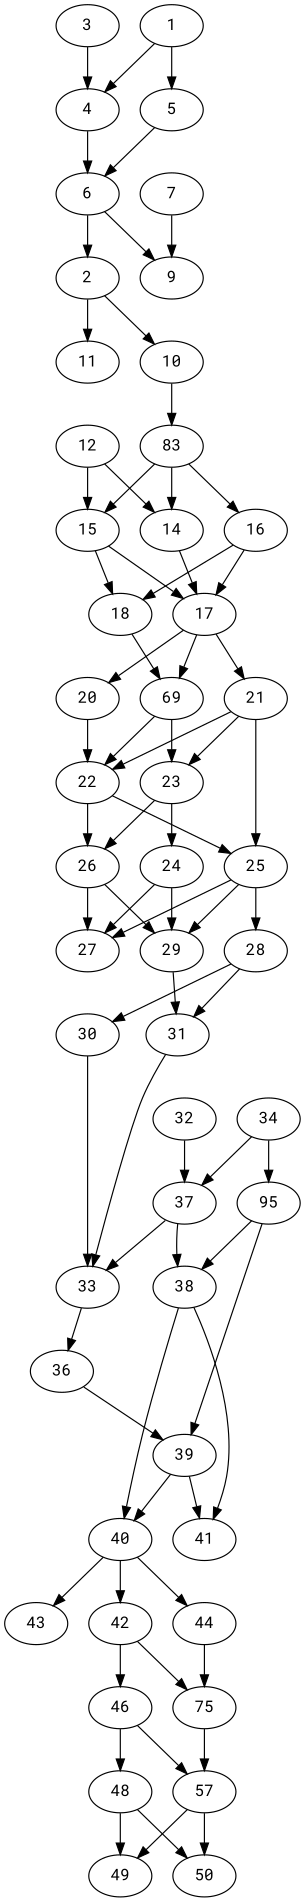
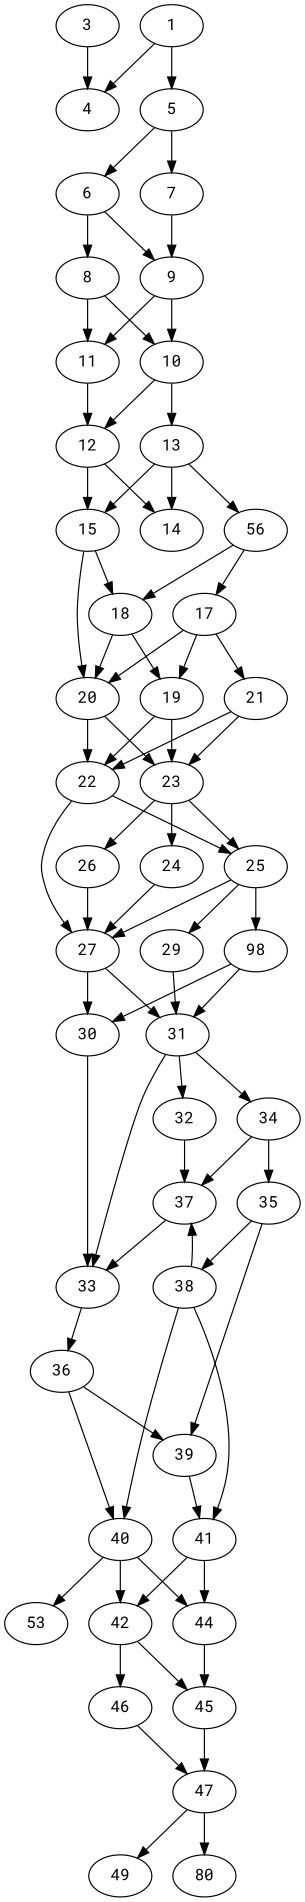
(88, 146) -> none
none -> (172, 146)
(88, 278) -> (88, 278)
none -> (172, 314)
none -> (135, 315)
none -> (88, 398)
none -> (134, 400)
(172, 446) -> (172, 446)
(256, 530) -> (256, 530)
(185, 565) -> none
(141, 569) -> (77, 609)
none -> (106, 651)
(172, 698) -> (172, 698)
none -> (124, 735)
(256, 777) -> (209, 820)
(88, 819) -> (42, 861)
(172, 901) -> none
(124, 904) -> none
(256, 951) -> (256, 951)
none -> (88, 987)
none -> (128, 989)
none -> (181, 1071)
none -> (219, 1073)
(269, 1203) -> (269, 1203)
(177, 1239) -> (192, 1251)
(156, 1493) -> (89, 1450)
none -> (168, 1576)
none -> (204, 1576)
(36, 1624) -> (36, 1624)
(204, 1708) -> (204, 1708)
(120, 1792) -> none
(204, 1792) -> (204, 1792)
(204, 1876) -> (204, 1876)
